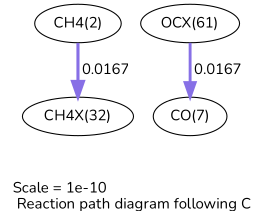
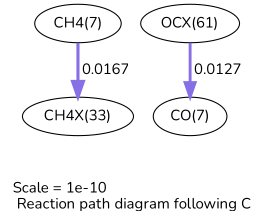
(78, 23) -> (78, 23)
(216, 70) -> (216, 70)
(78, 116) -> (78, 116)
